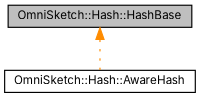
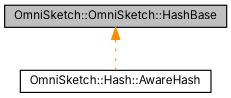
(100, 16) -> (116, 16)
